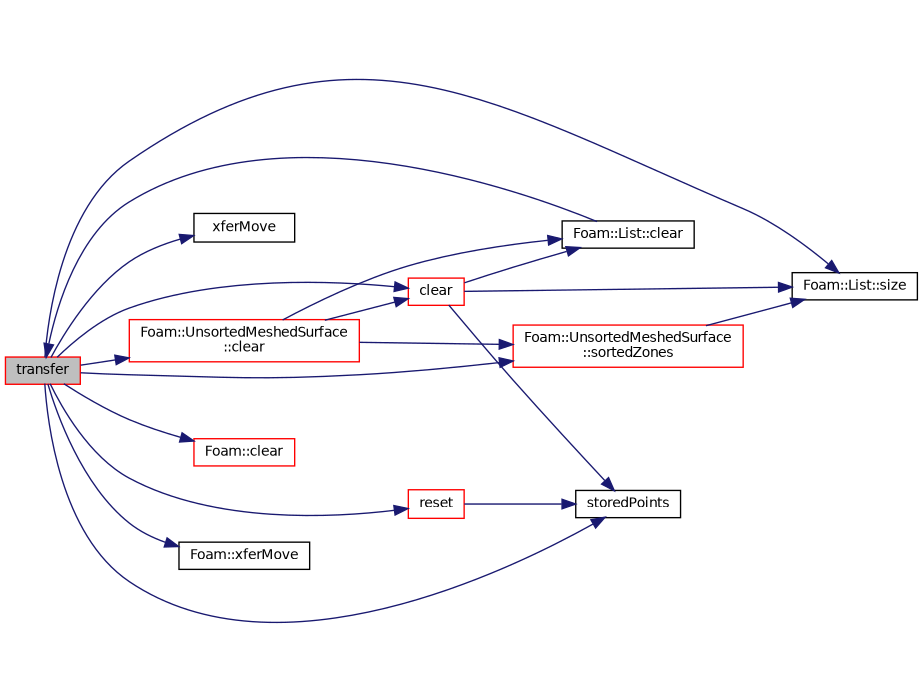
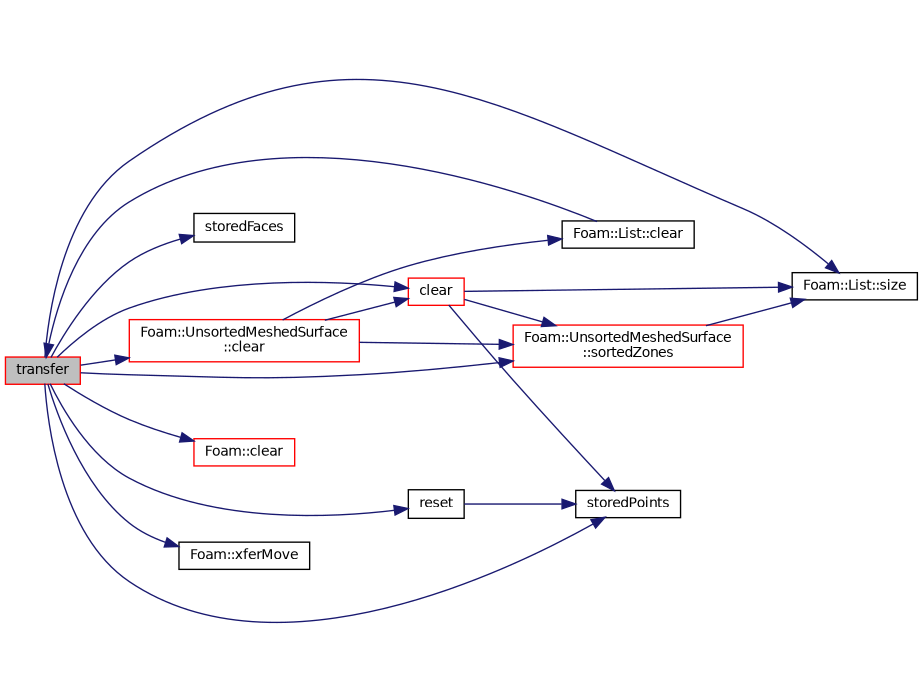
(244, 228) -> (244, 228)
(515, 267) -> (503, 311)
(436, 504) -> (436, 504)
